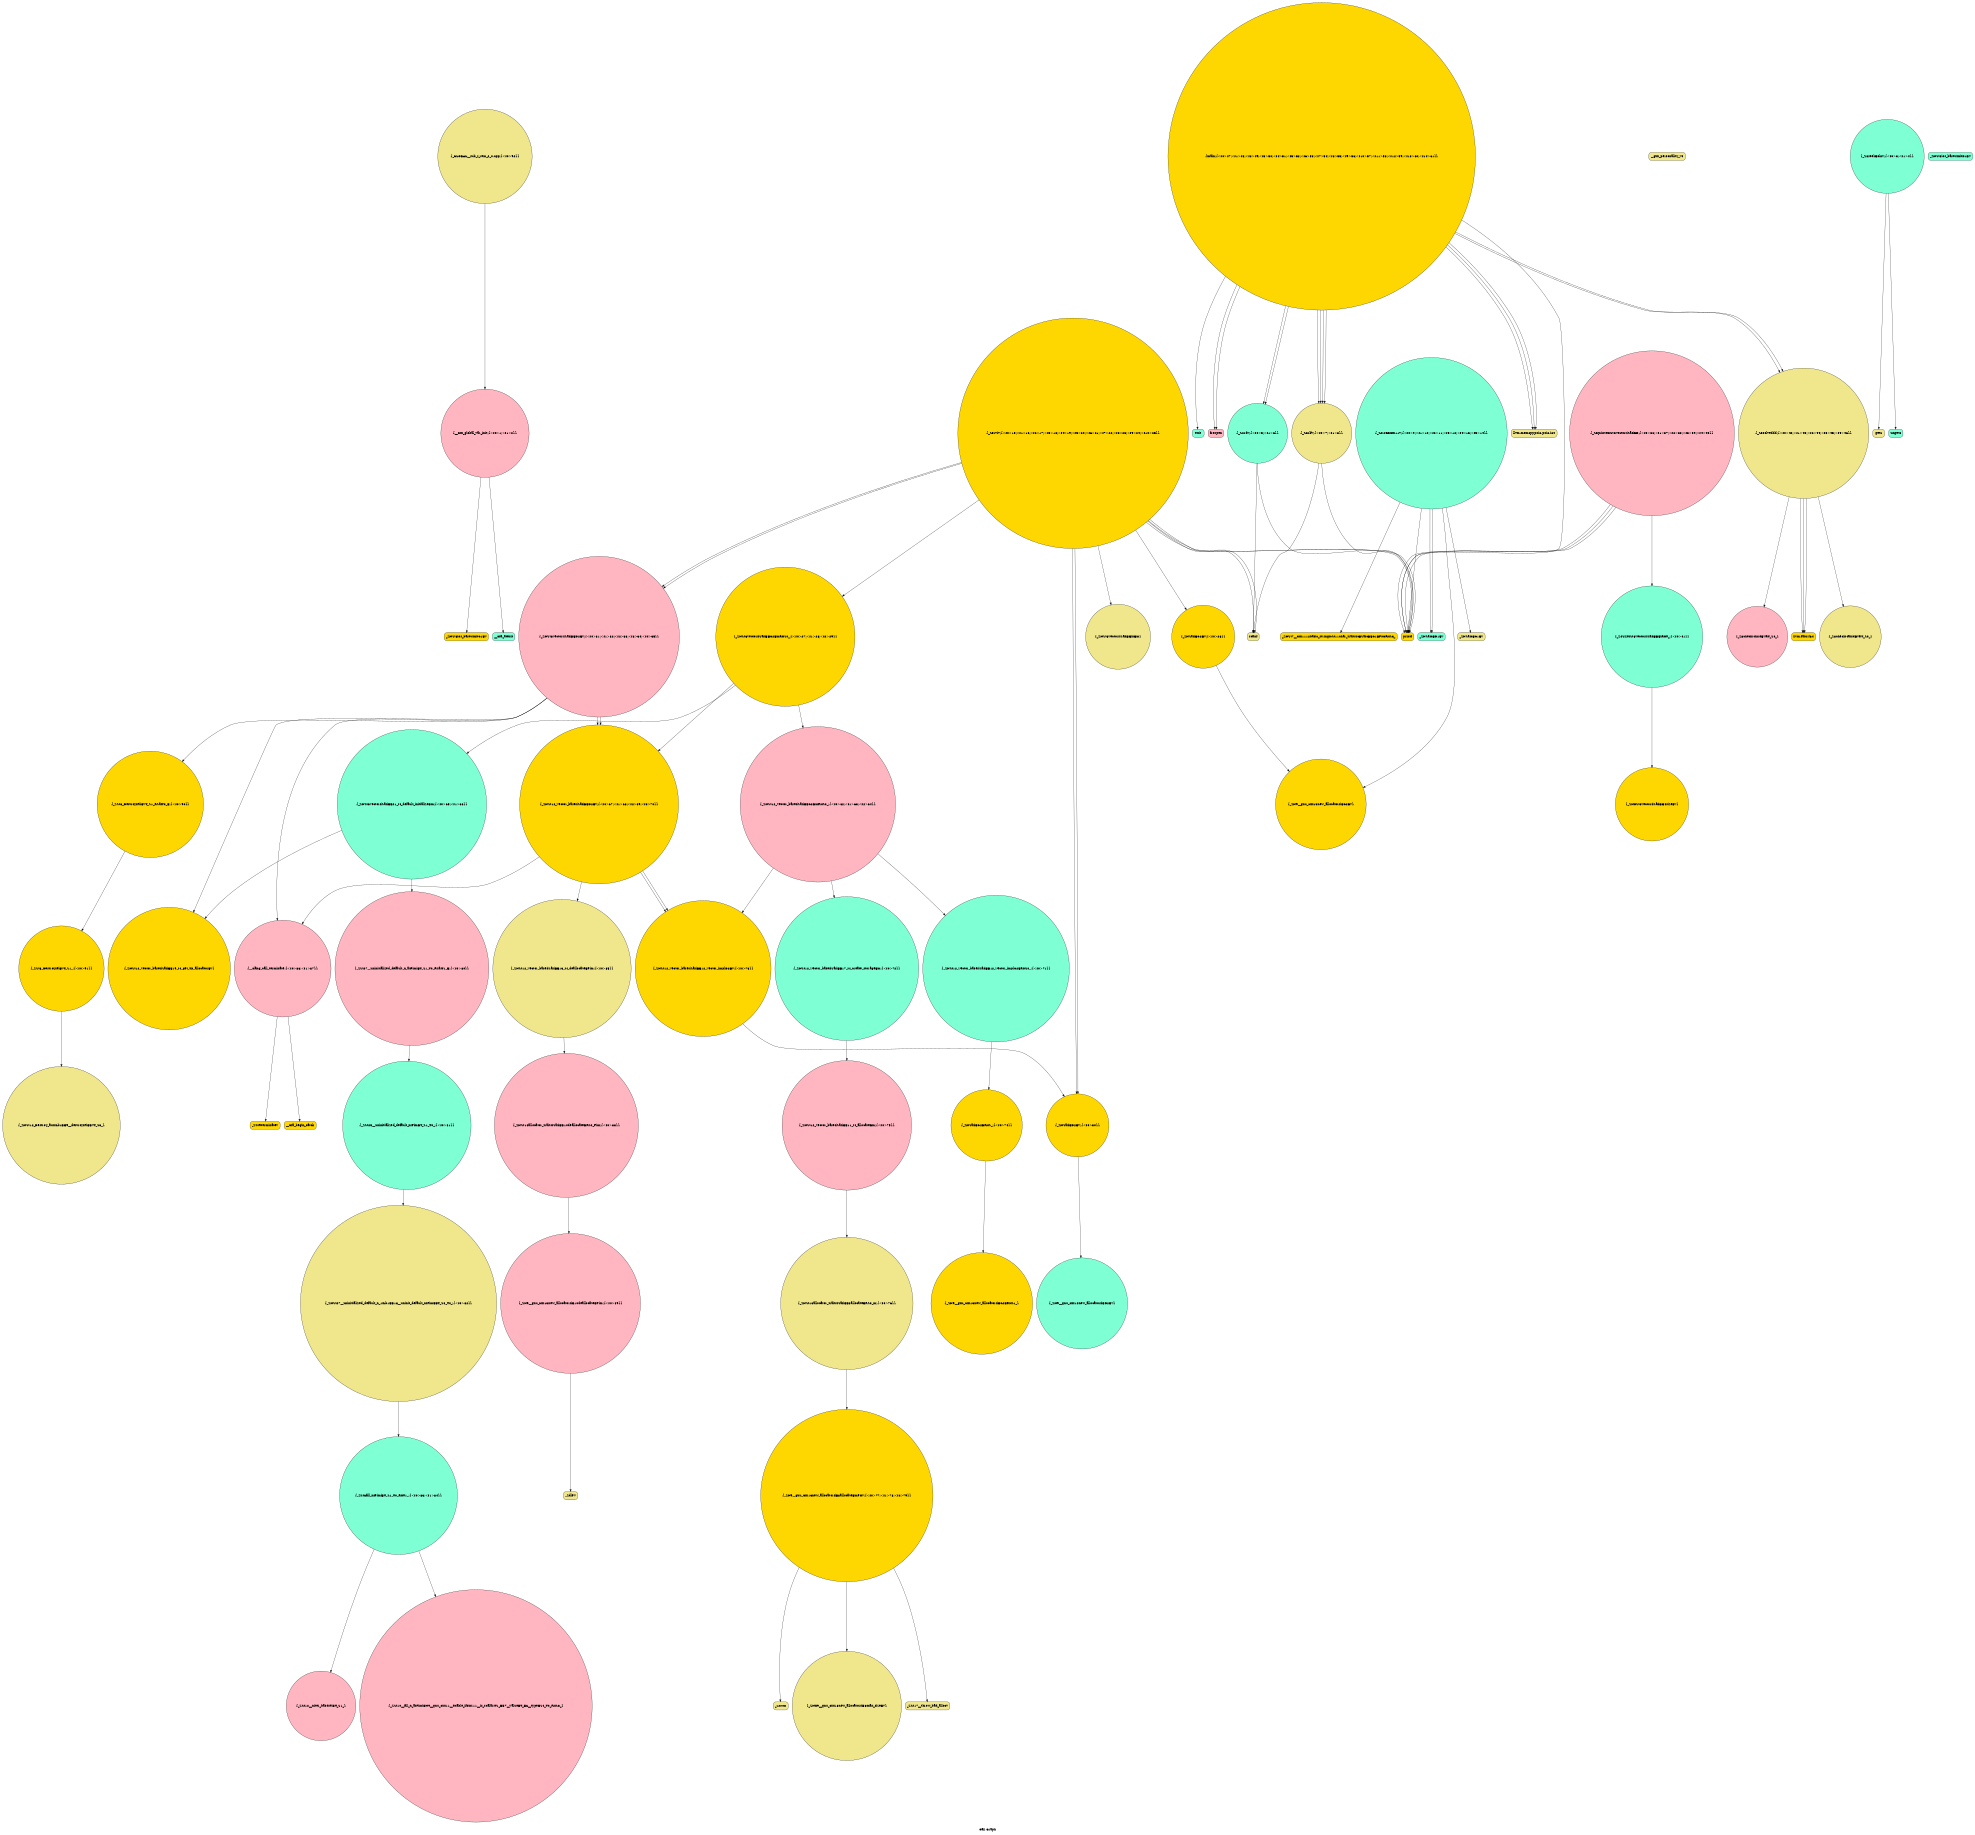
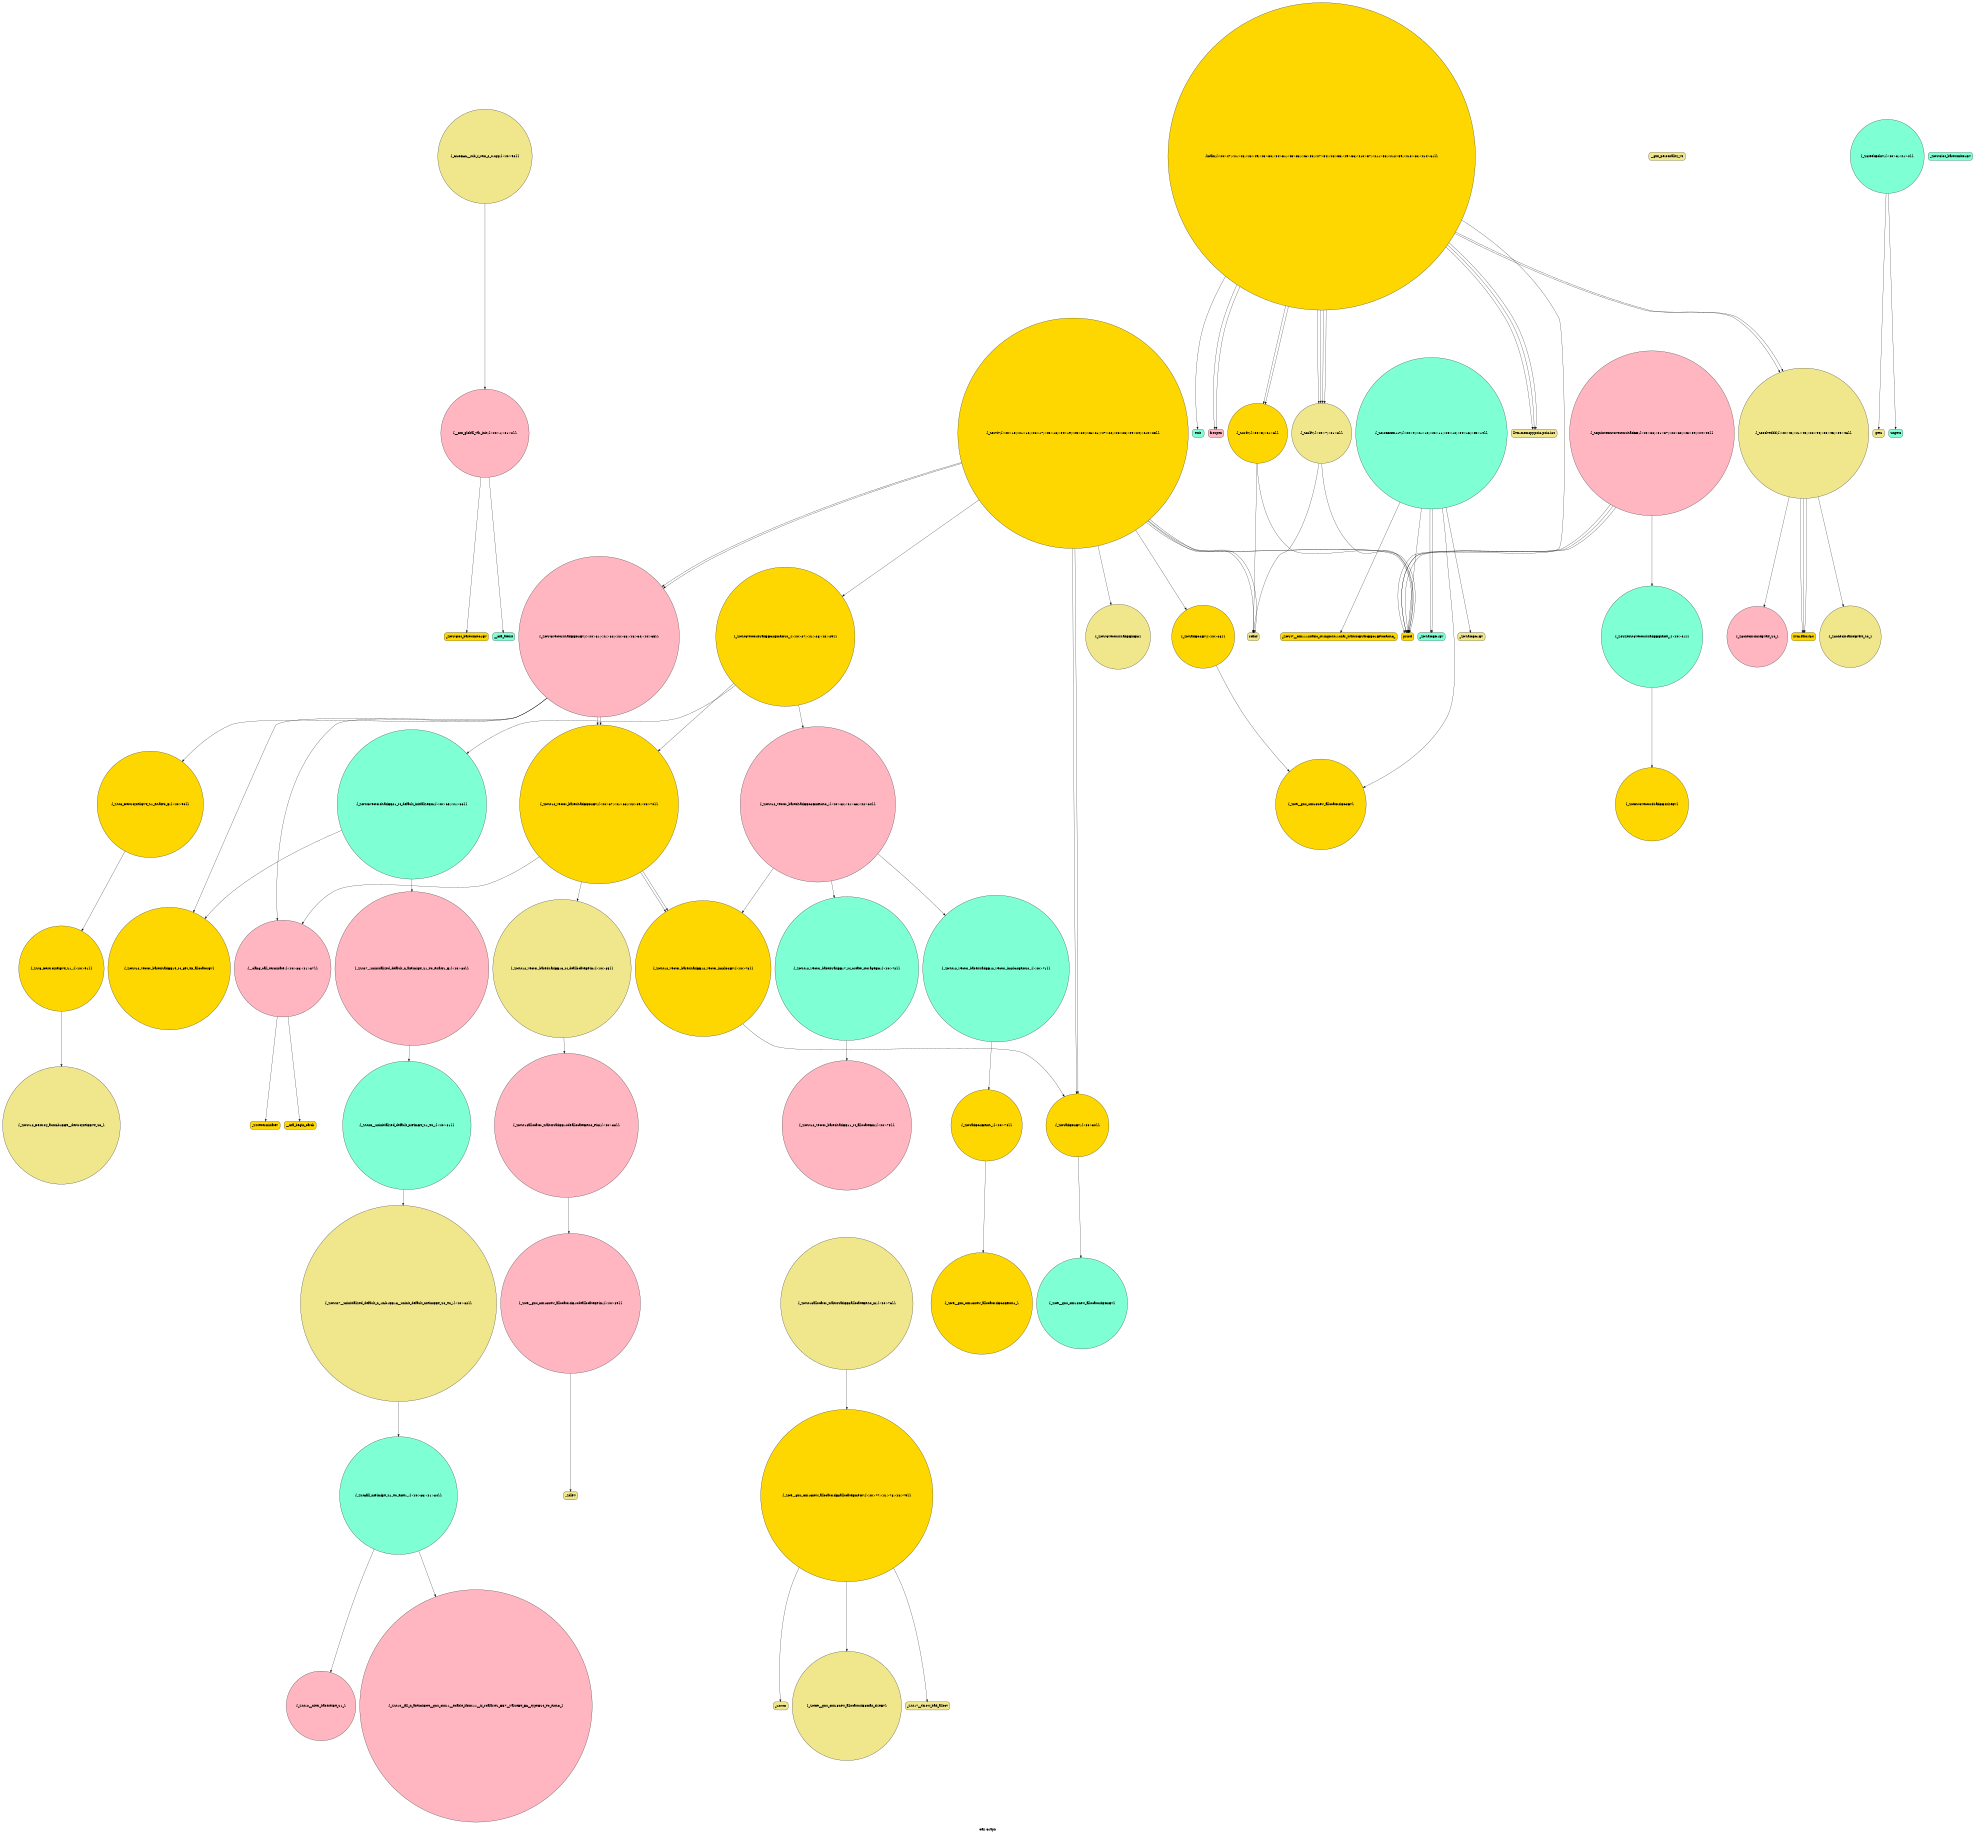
(1258, 433) -> (1258, 433)
(847, 1213) -> none
